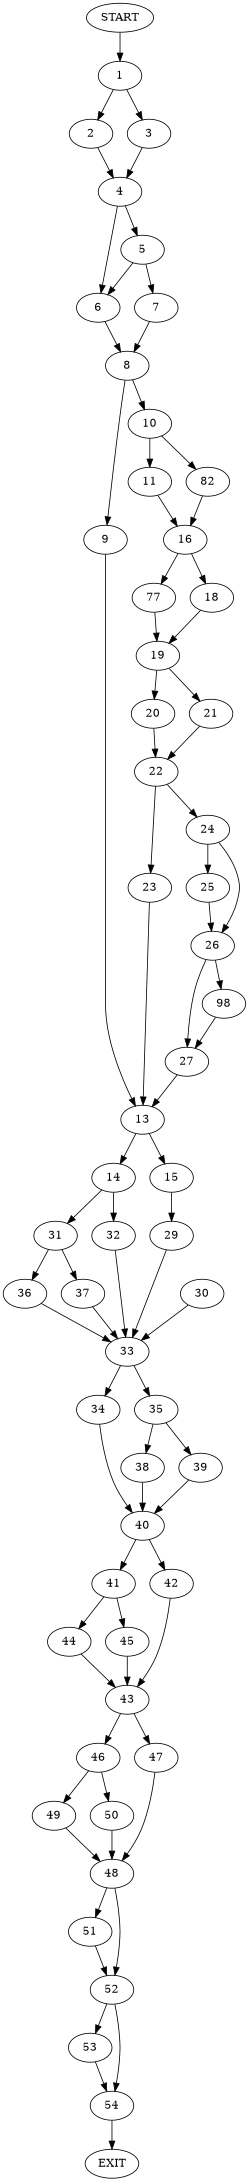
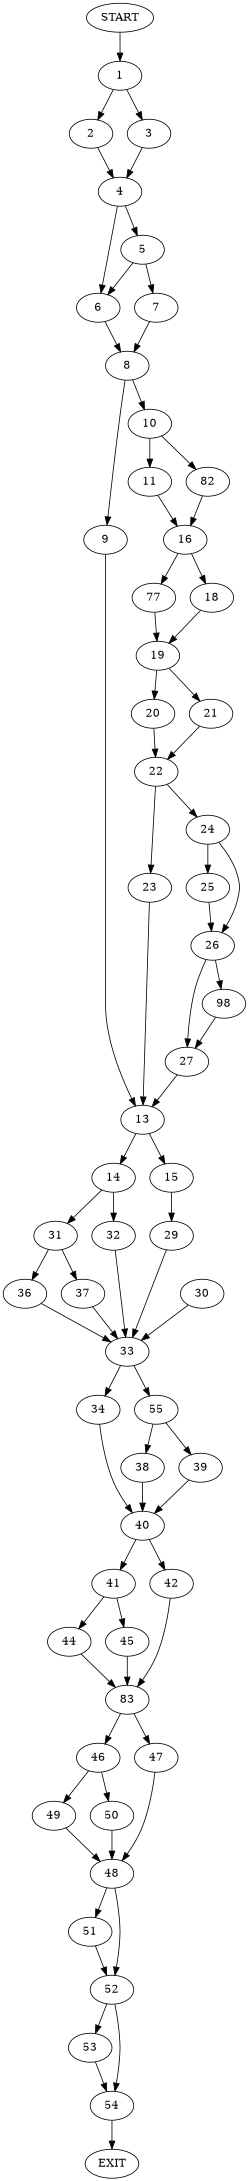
(156, 1410) -> (156, 1410)
(127, 1700) -> (127, 1700)
